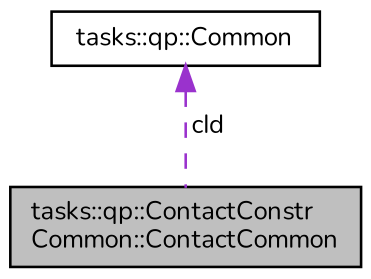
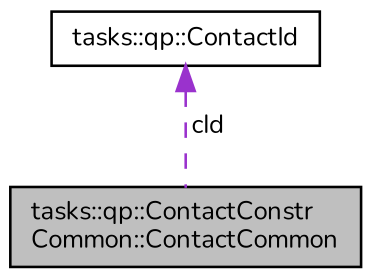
(186, 39) -> (186, 39)
